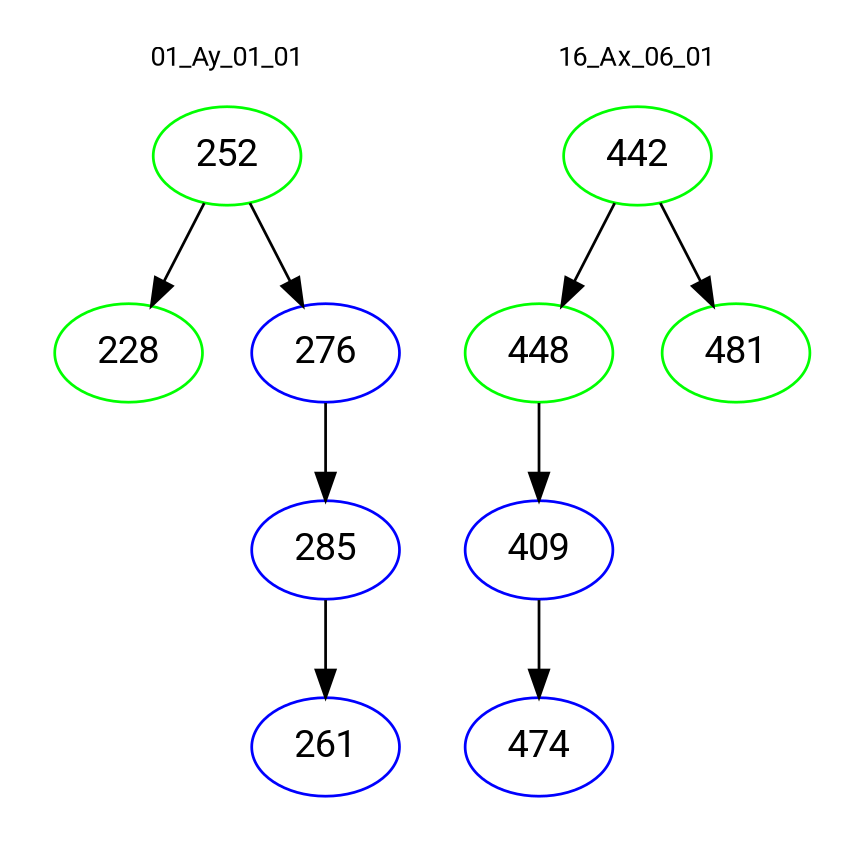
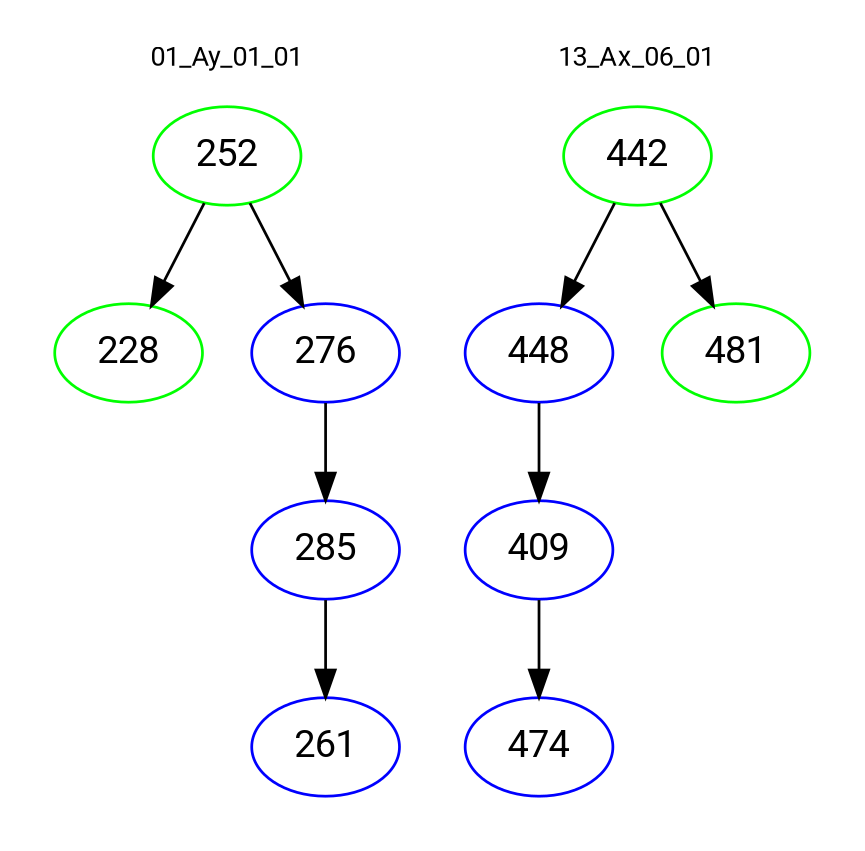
(638, 59) -> (638, 59)
(539, 353) -> (539, 353)
